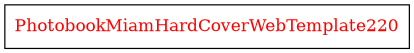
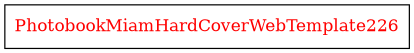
(207, 27) -> (207, 27)
